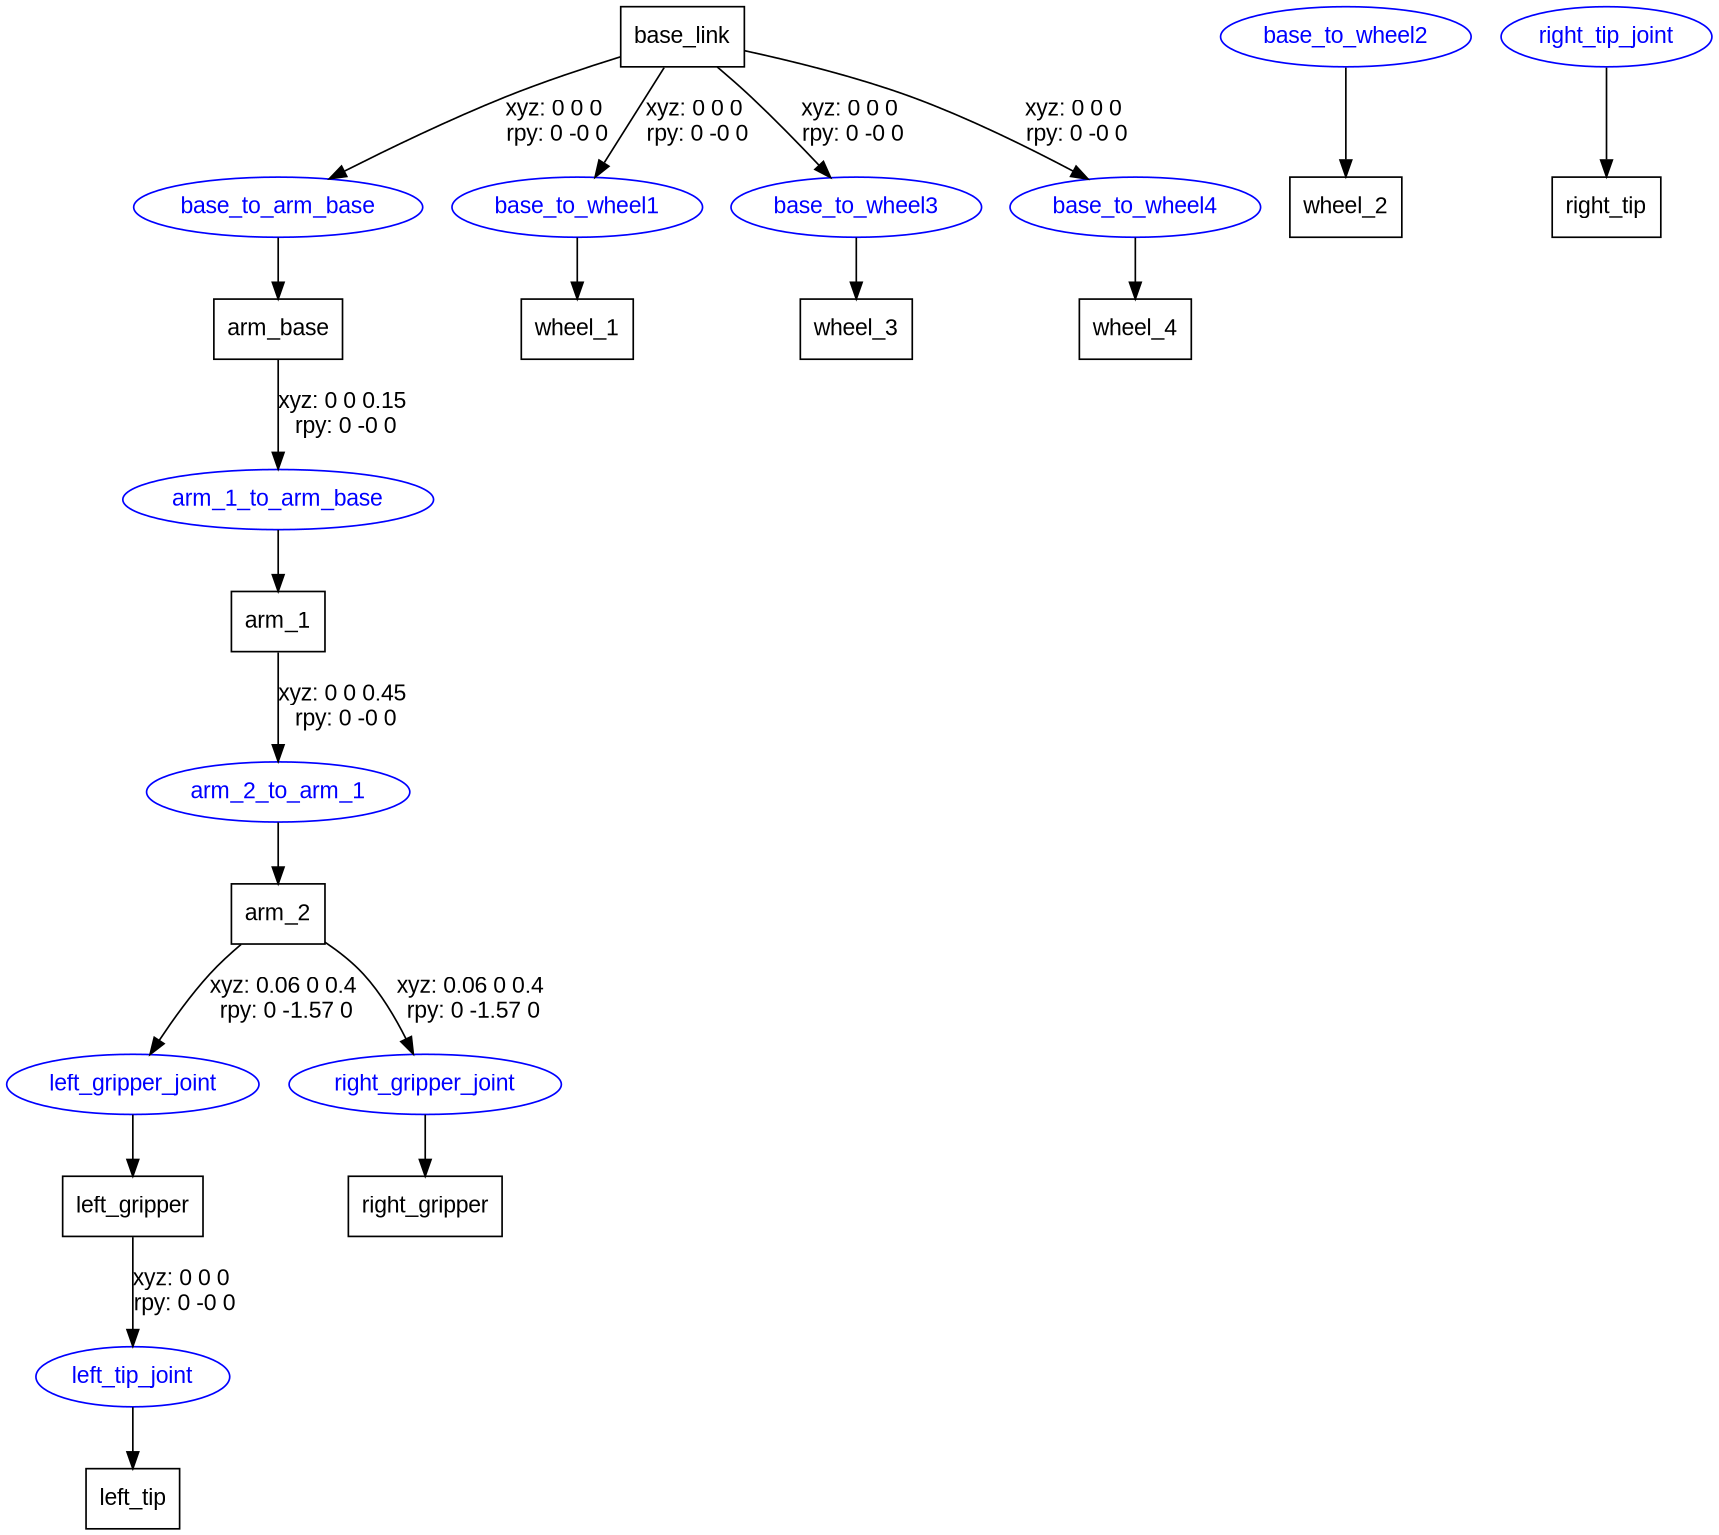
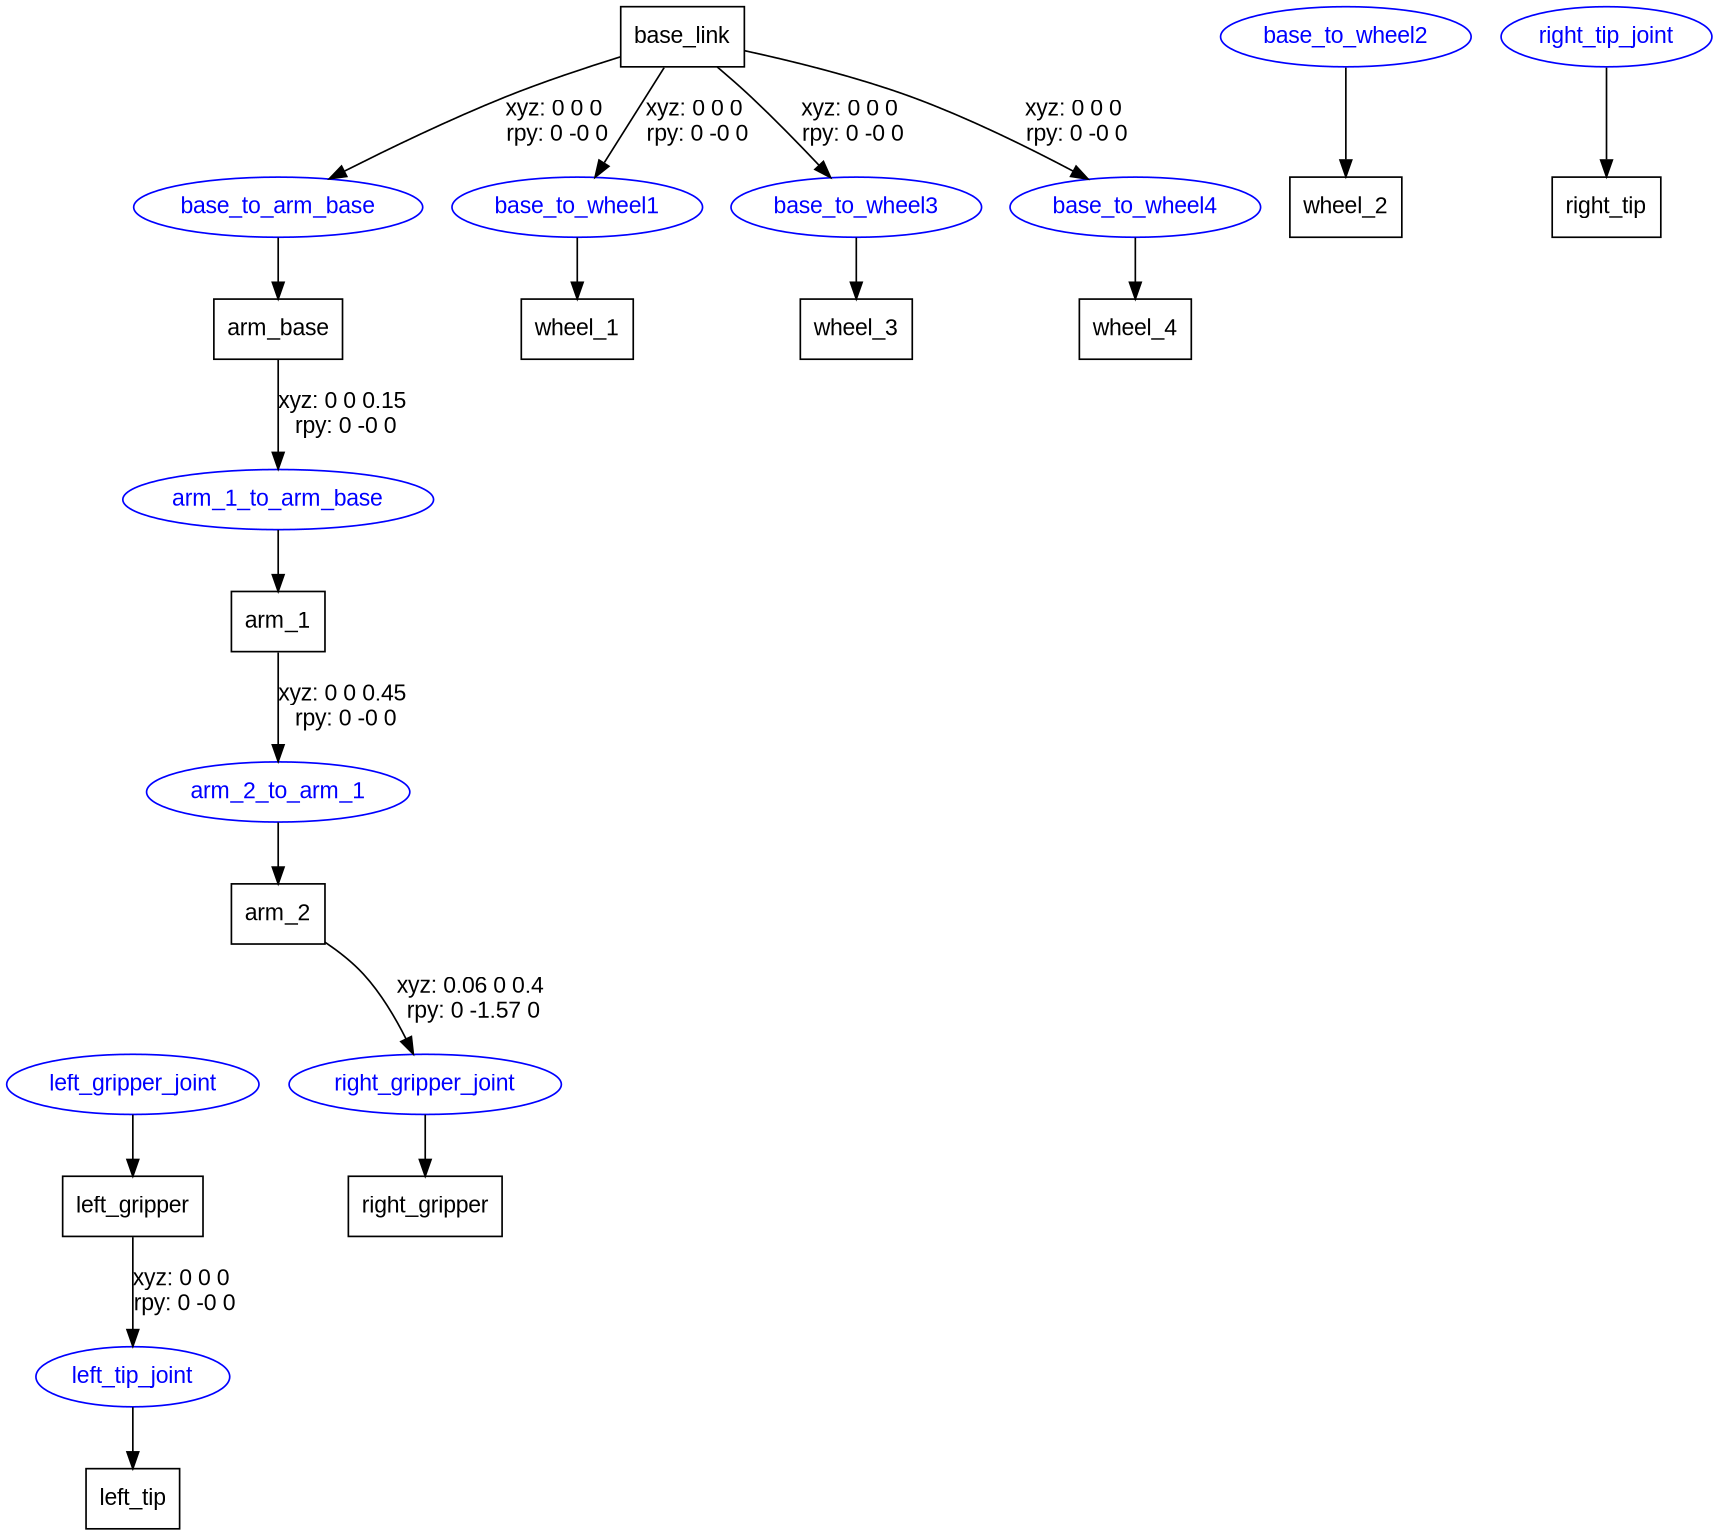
(197, 989) -> none
